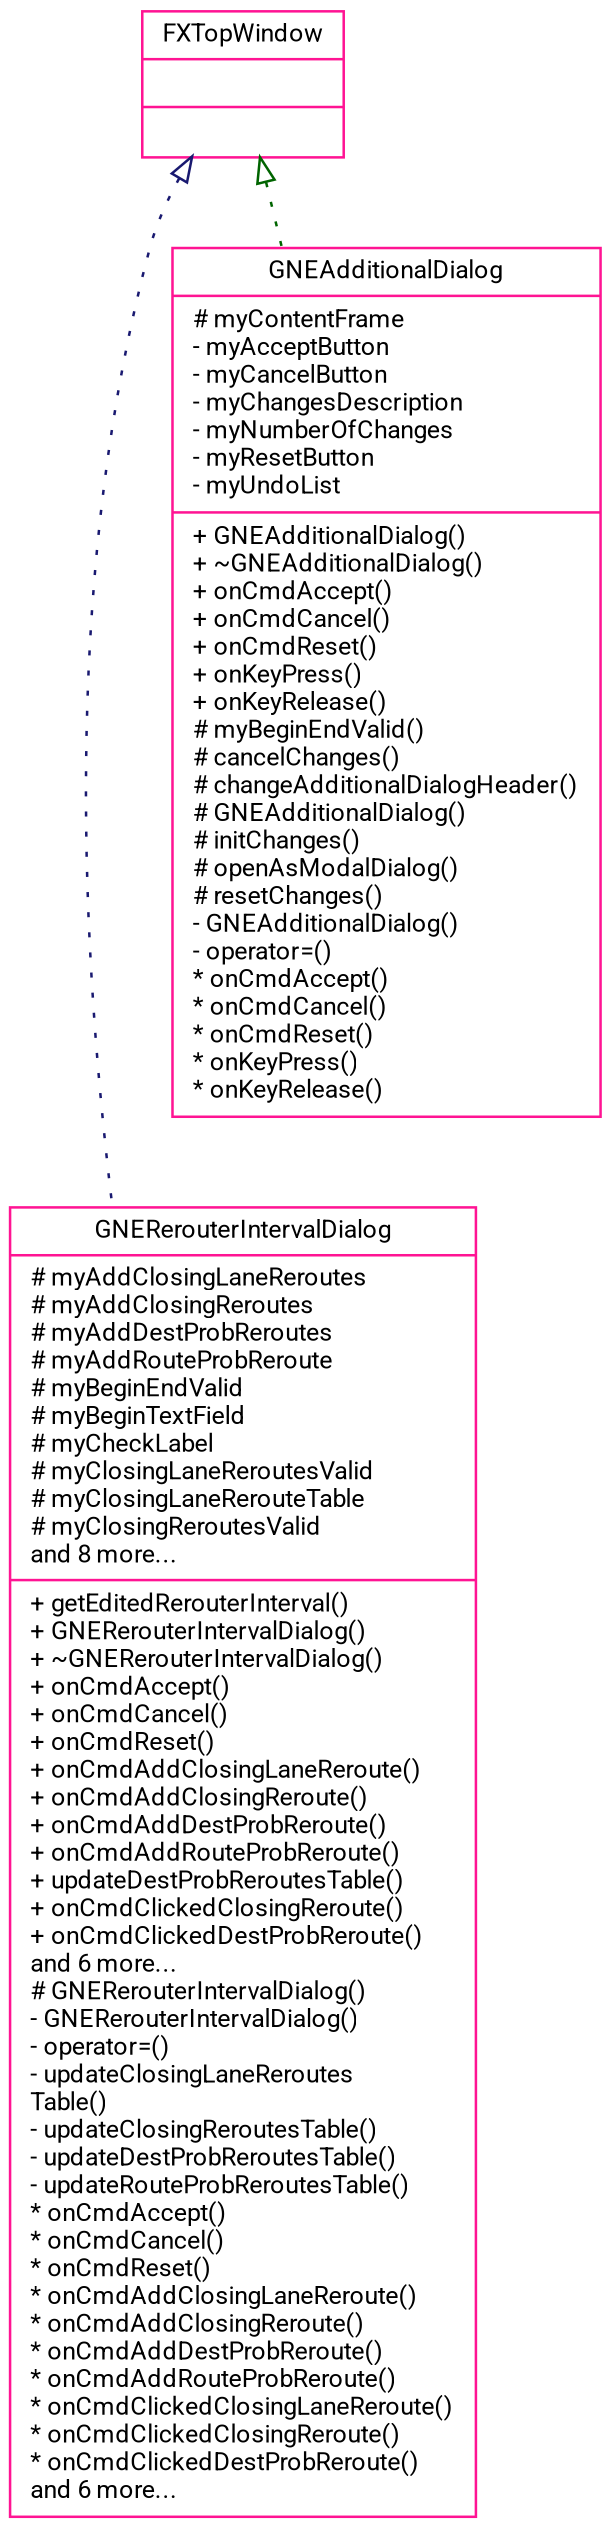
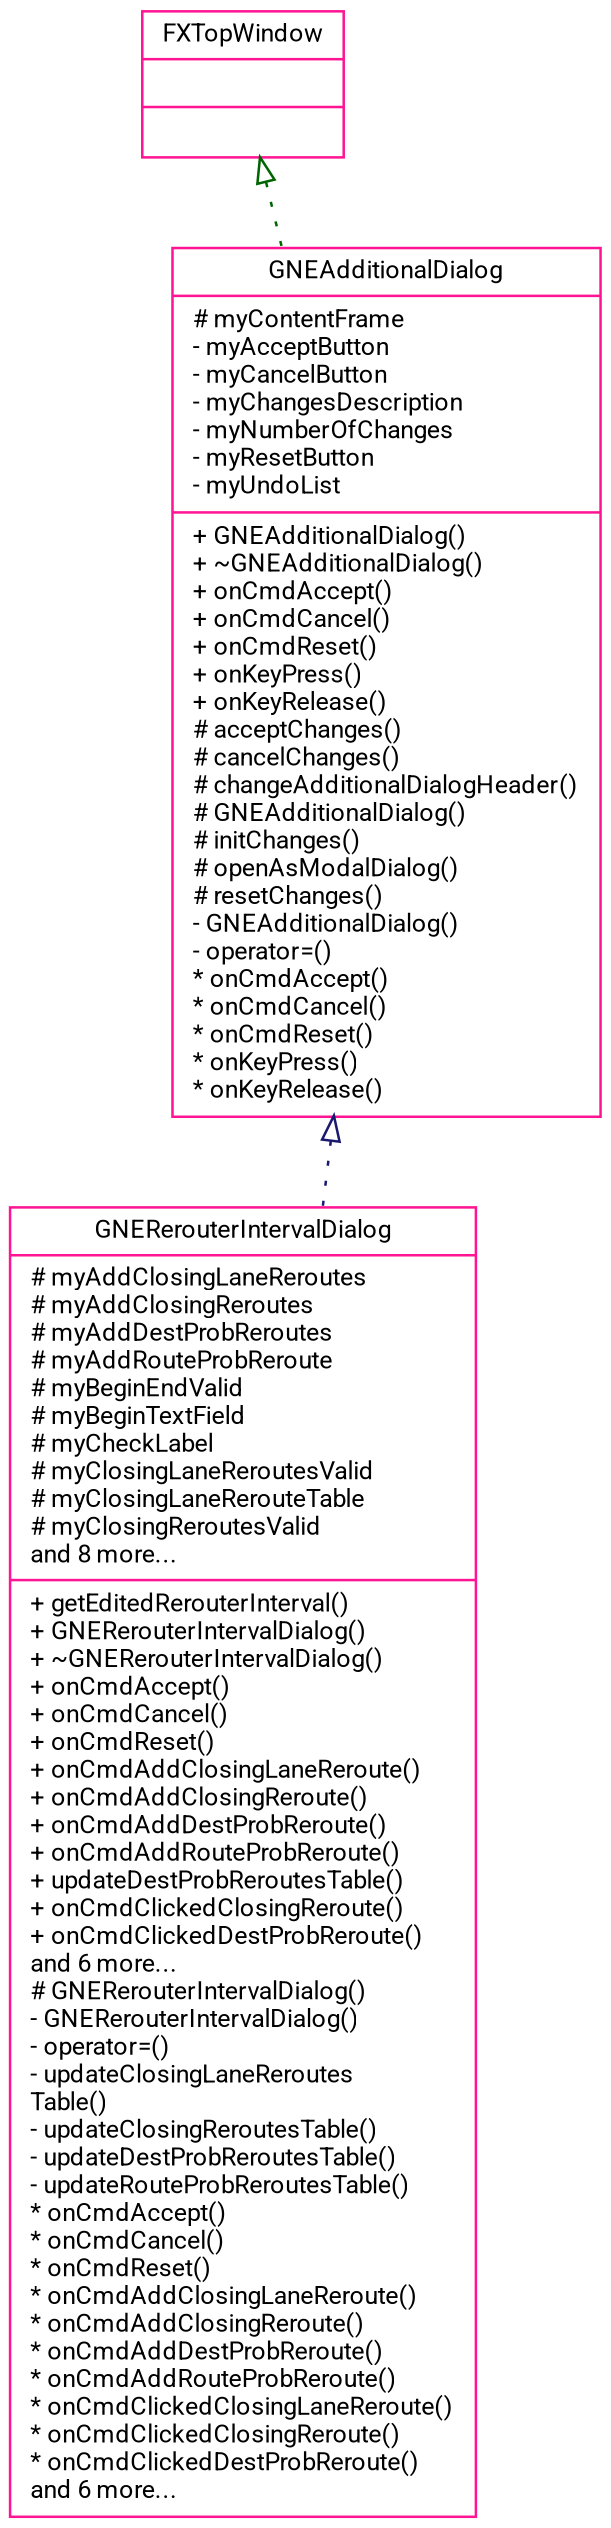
(89, 688) -> (327, 1175)
(310, 730) -> (298, 730)
